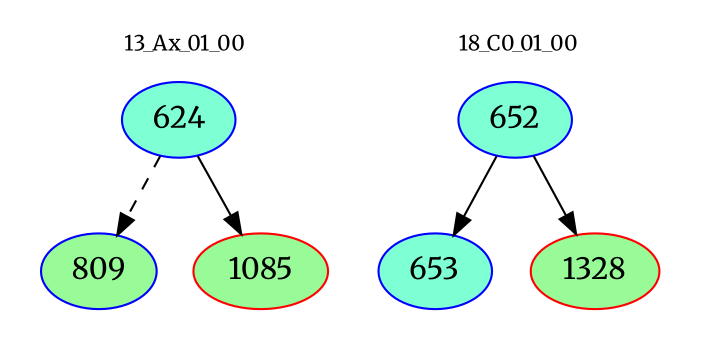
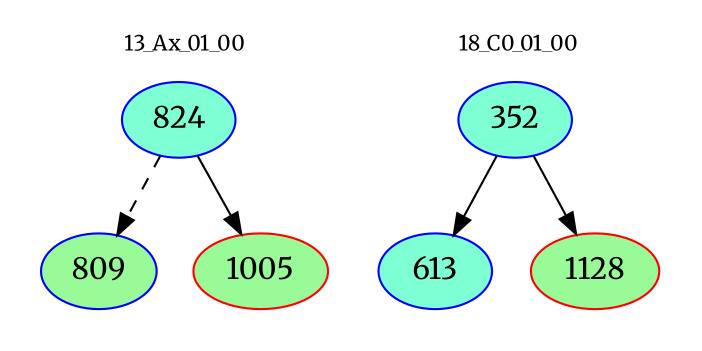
(179, 120) -> (179, 120)
(515, 120) -> (515, 120)
(261, 271) -> (261, 271)
(435, 271) -> (435, 271)
(595, 271) -> (595, 271)
